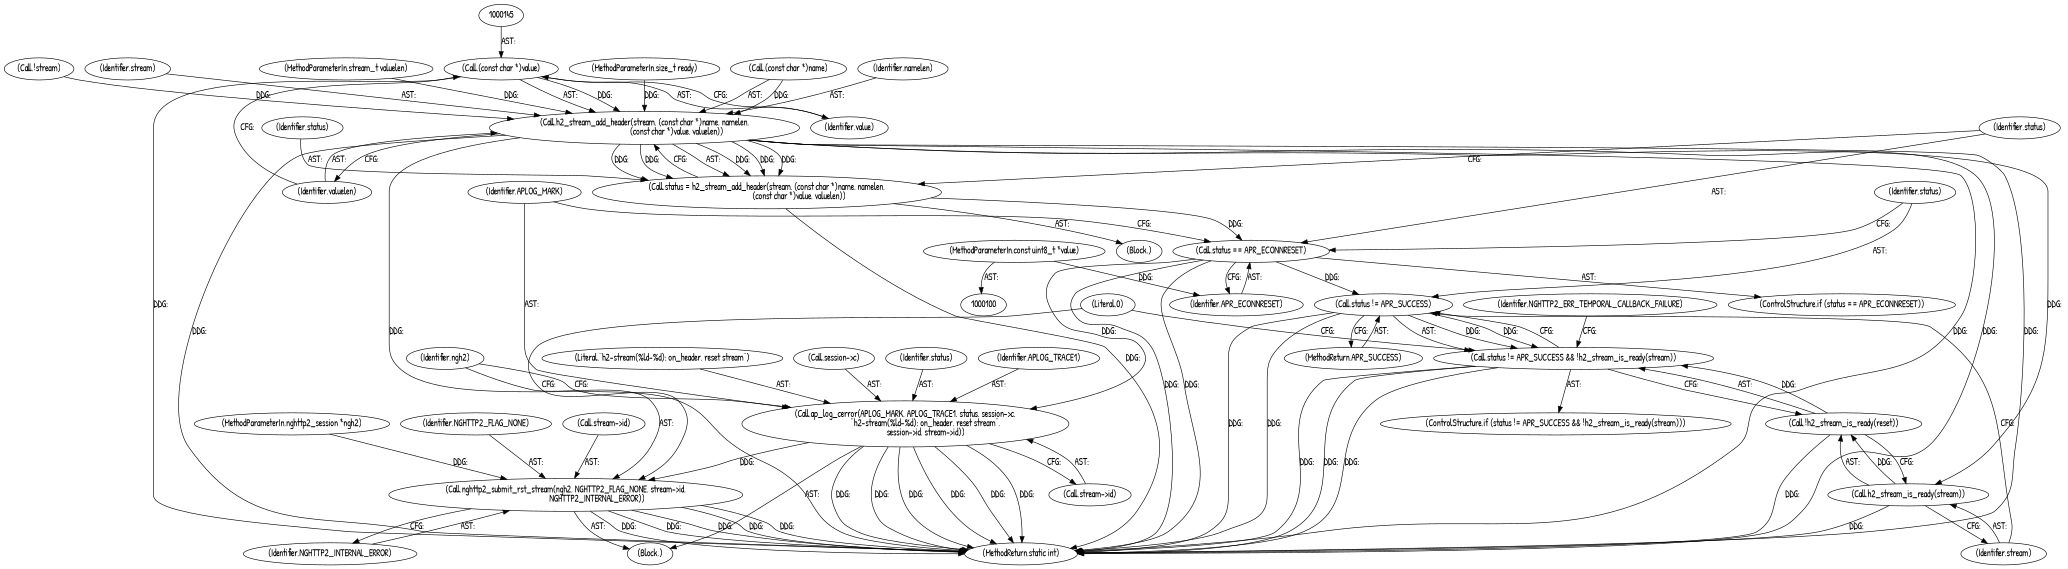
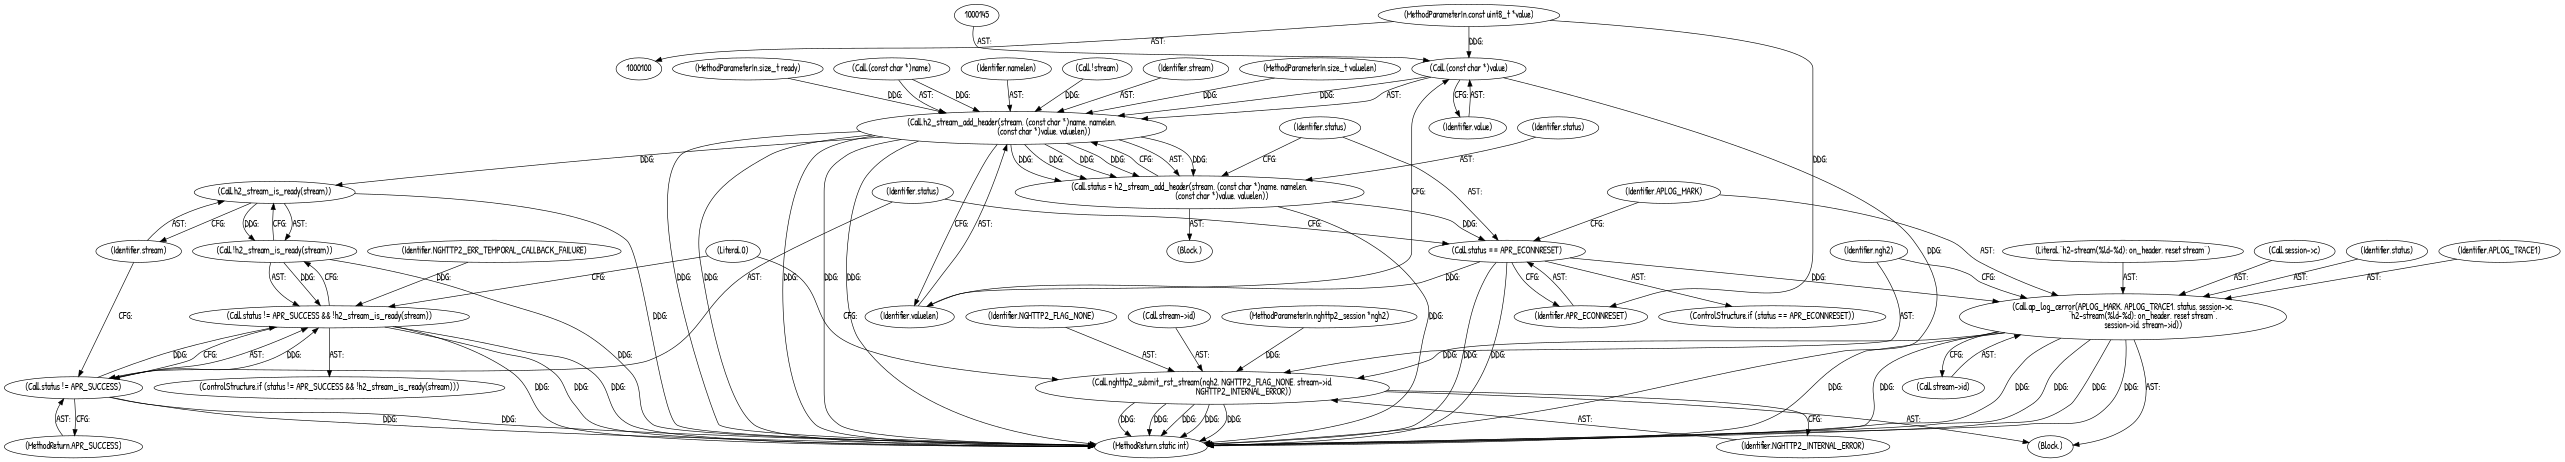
none -> (1469, 39)
(346, 69) -> (1320, 69)
(1315, 277) -> (1262, 289)
(1591, 332) -> (445, 278)
(1844, 424) -> (275, 251)
